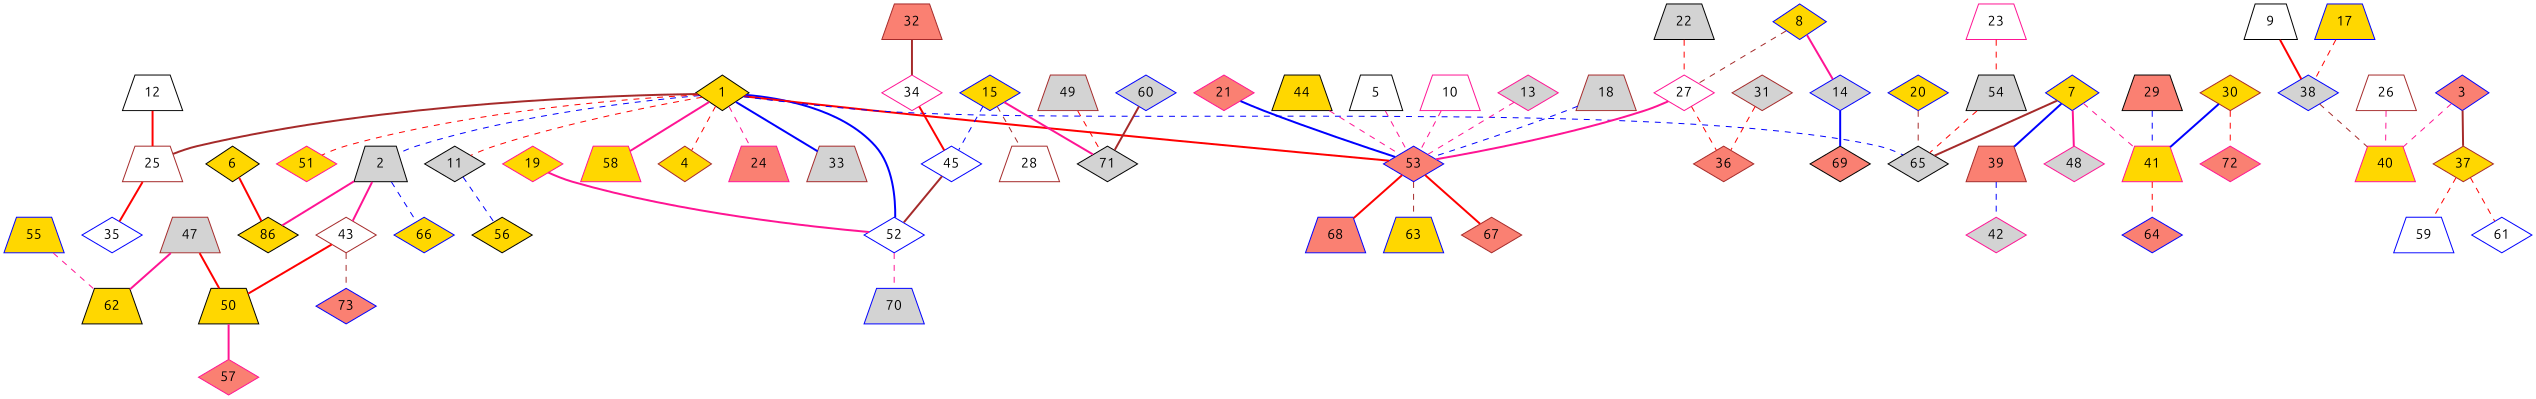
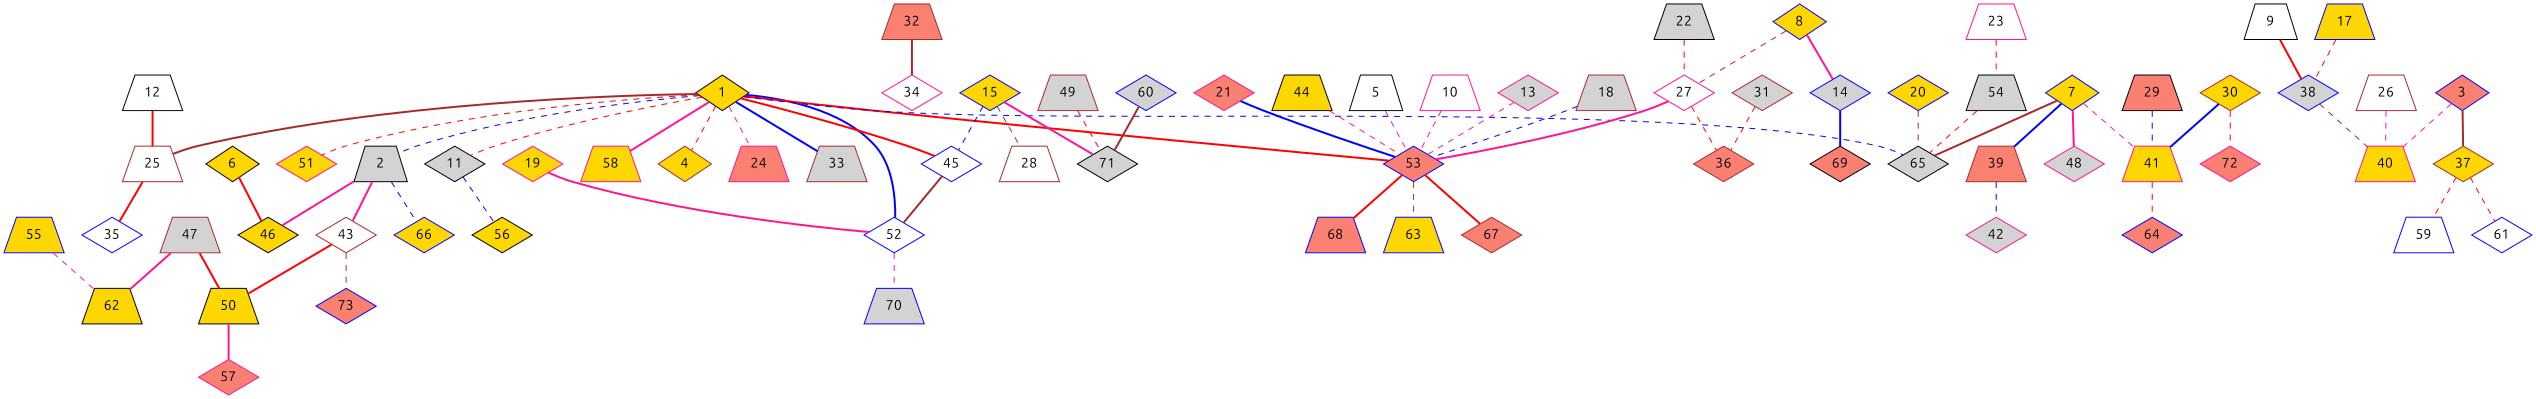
(932, 128) -> (834, 123)
(268, 235) -> (268, 235)
